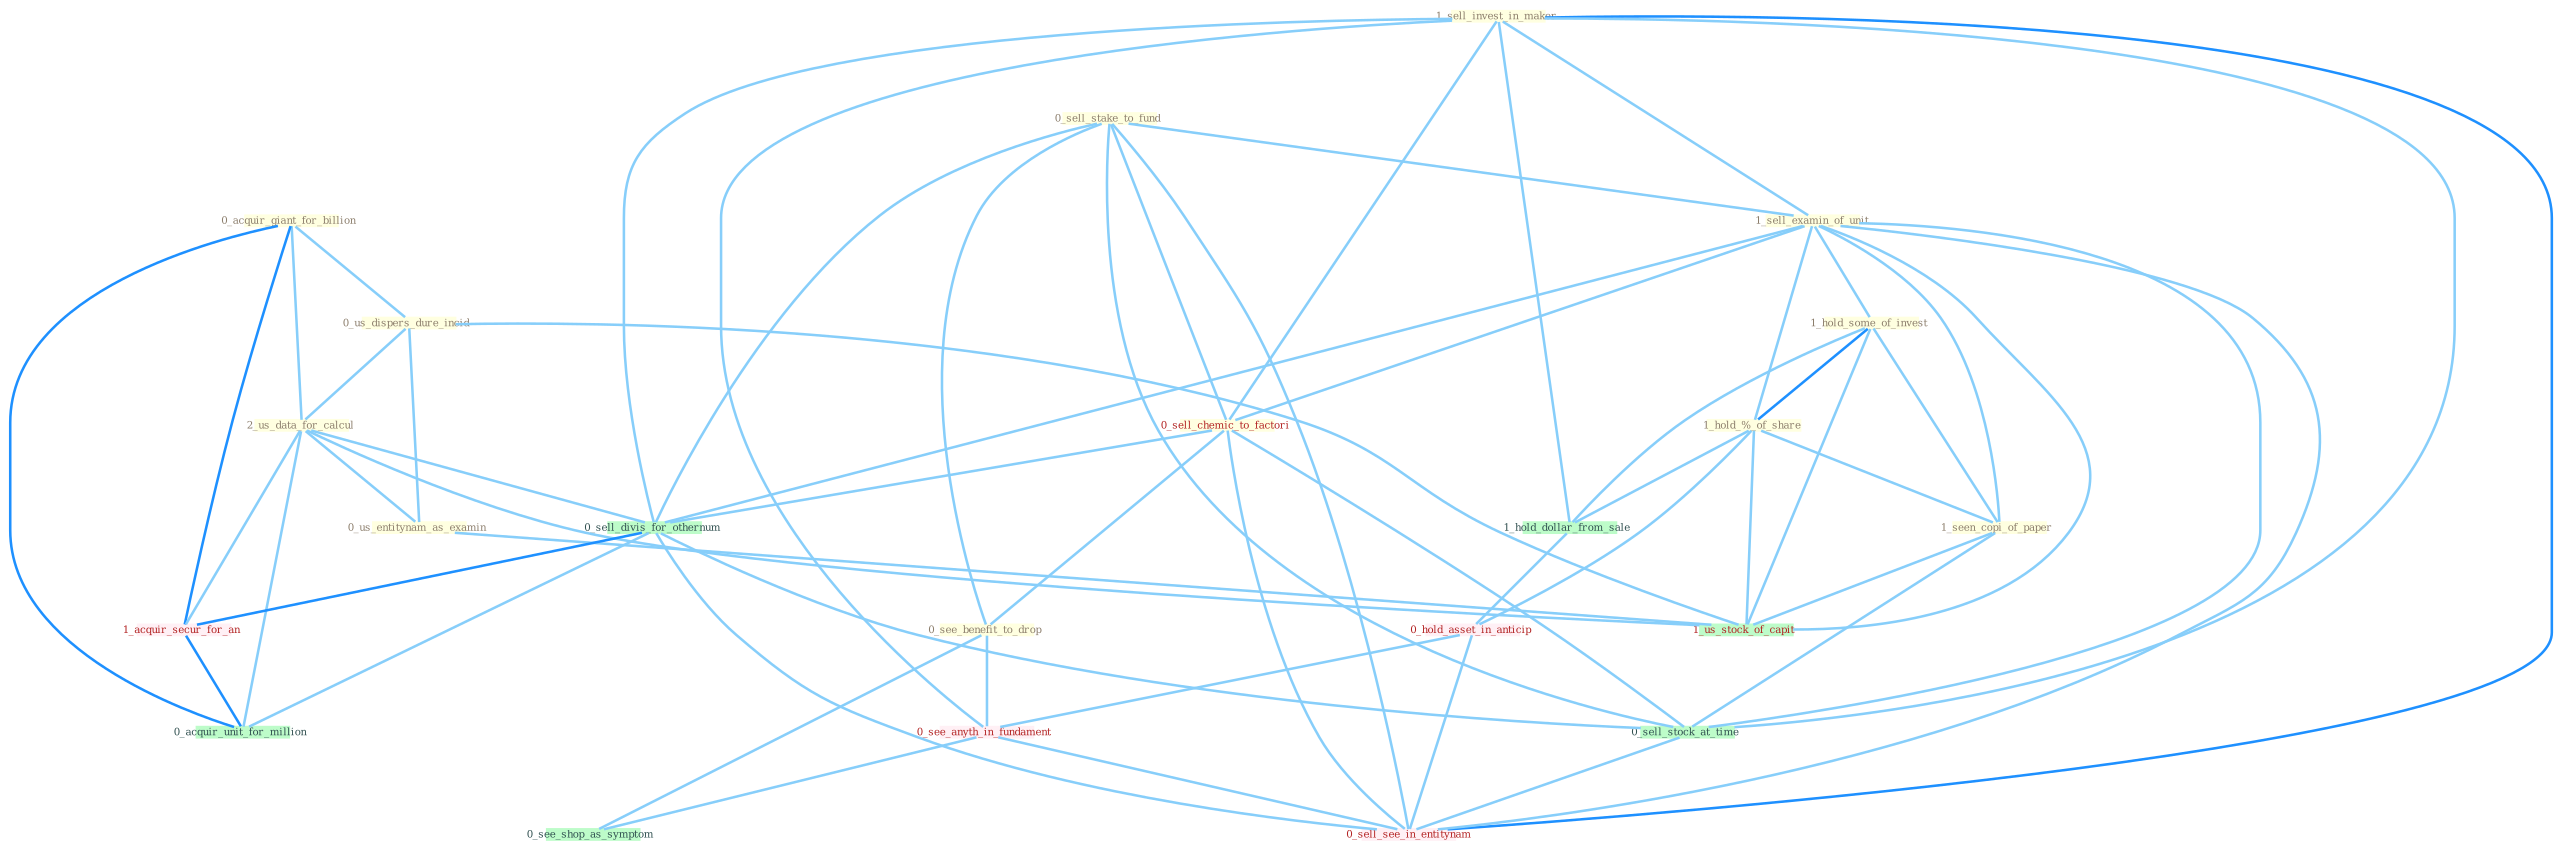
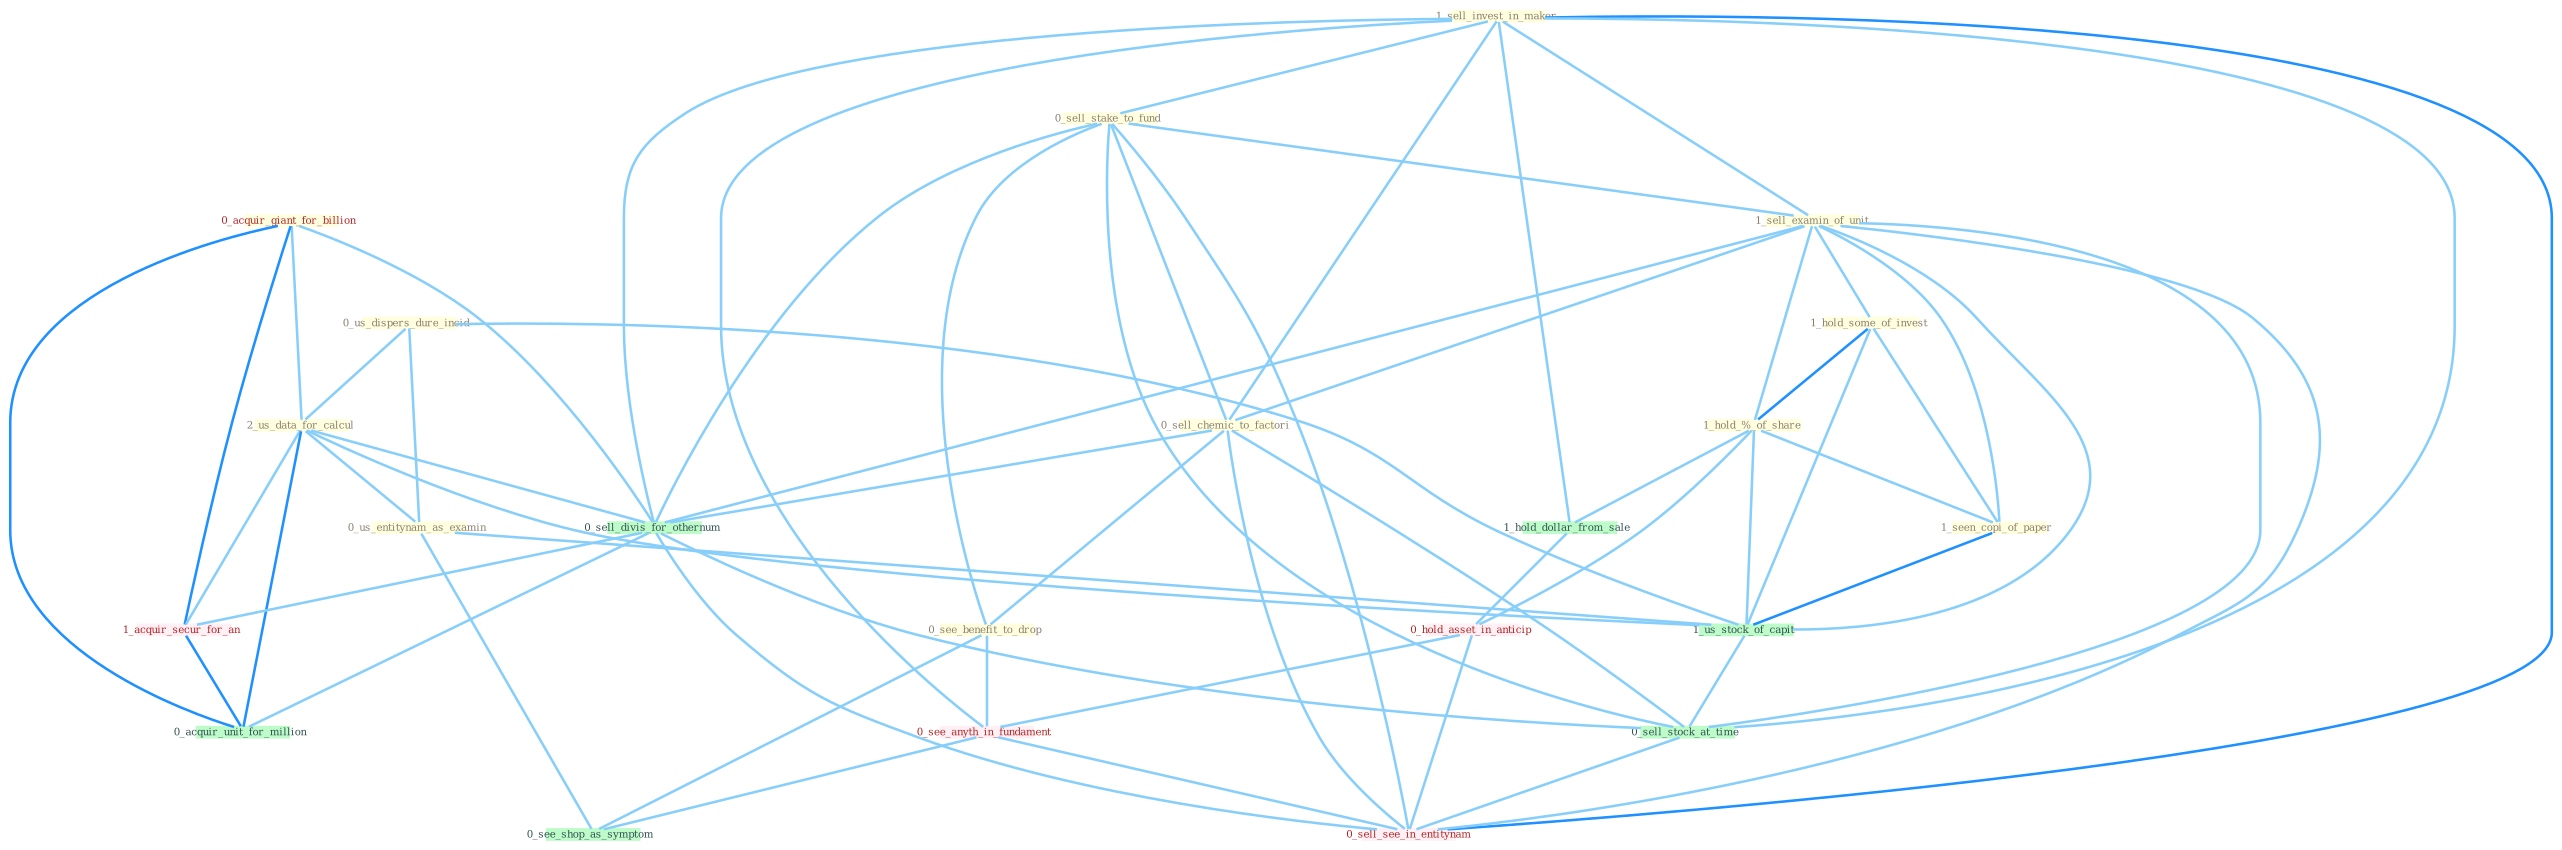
none -> (1304, 67)
(291, 221) -> (291, 221)
(350, 272) -> (504, 340)
(1706, 407) -> none
(1227, 425) -> (1227, 425)
(272, 579) -> (272, 579)
(419, 579) -> (419, 579)
(1873, 579) -> (1873, 579)
(1746, 630) -> (1746, 630)
(1813, 649) -> (1717, 681)
none -> (506, 681)
